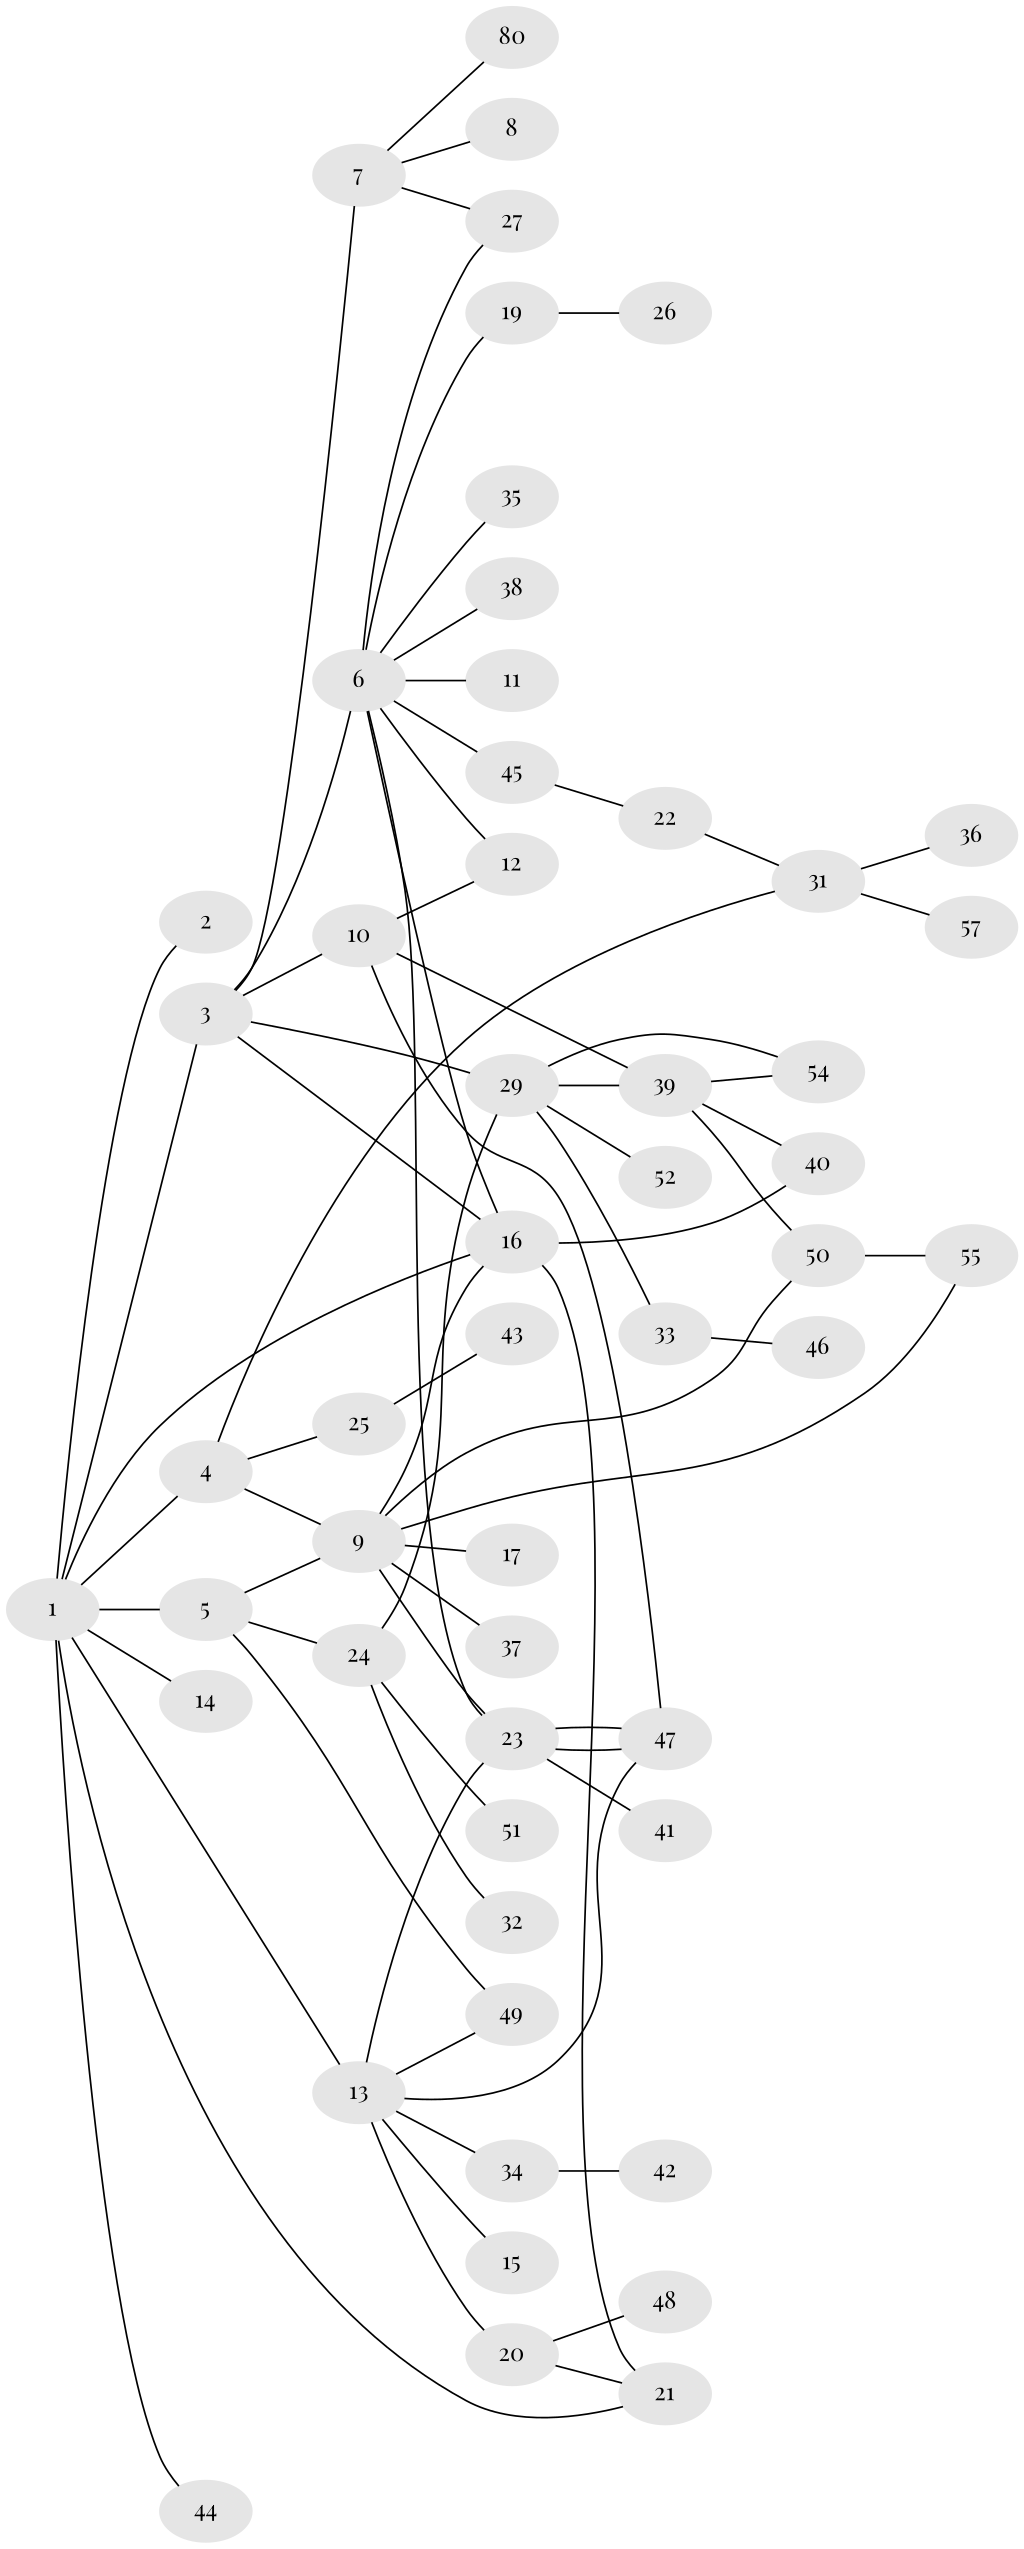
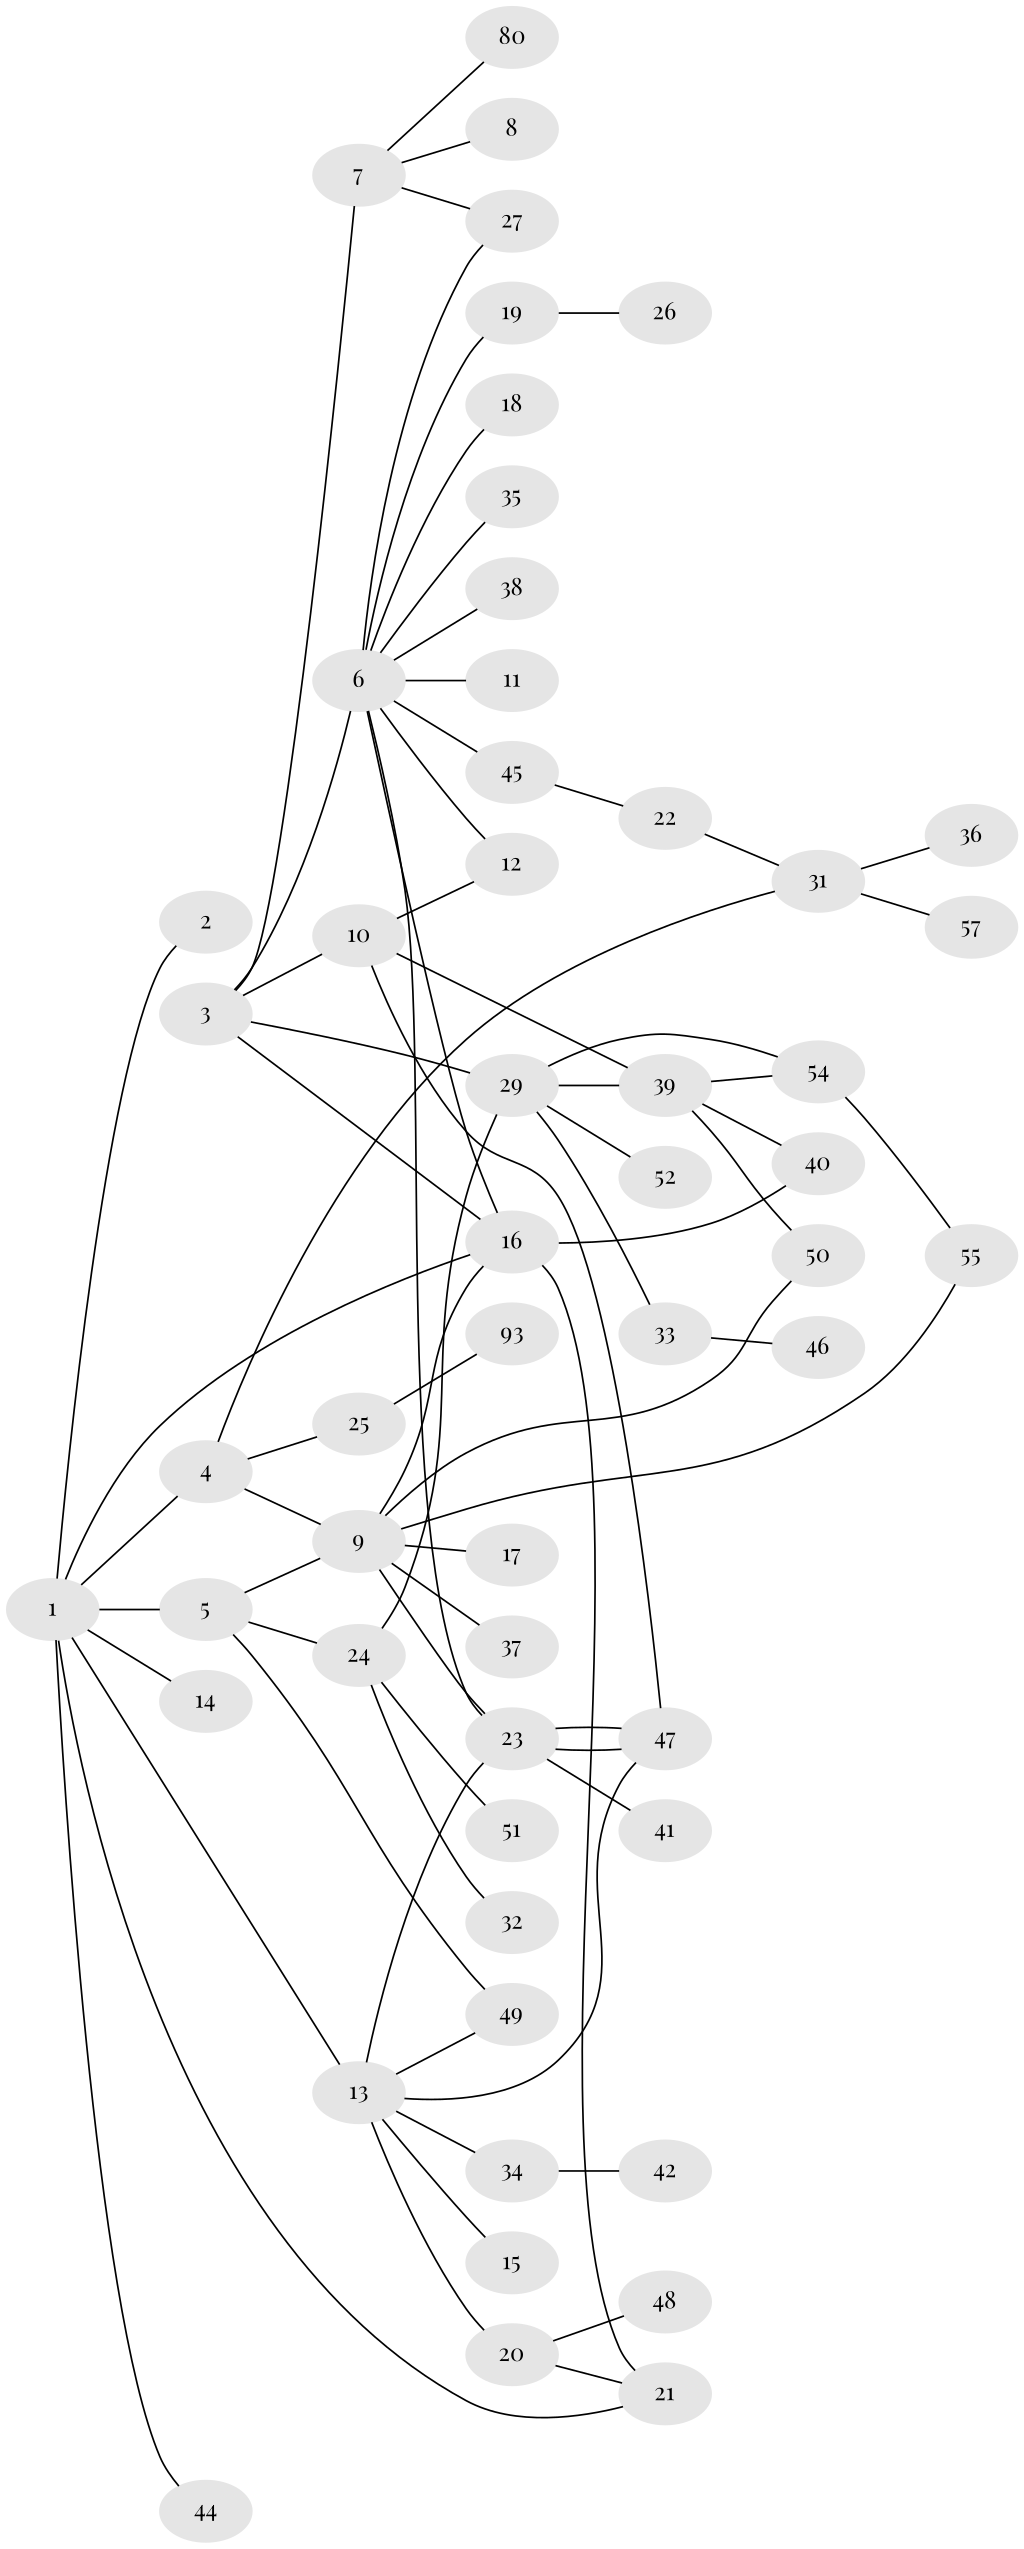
none -> (512, 405)
(895, 1256) -> (900, 1161)
(129, 1312) -> none
(512, 1334) -> (512, 1334)
